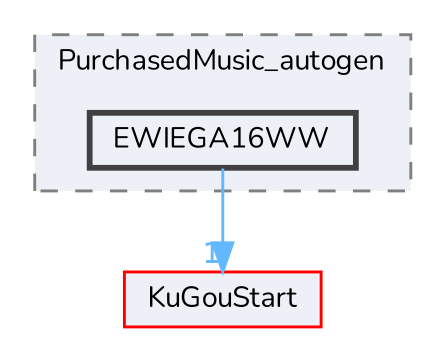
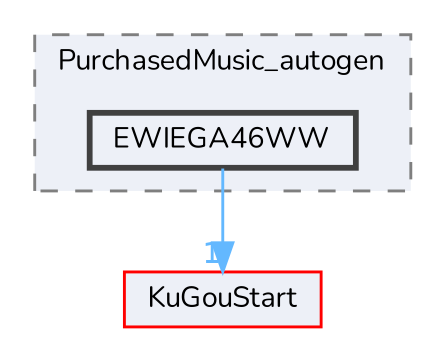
(223, 140) -> (223, 140)
